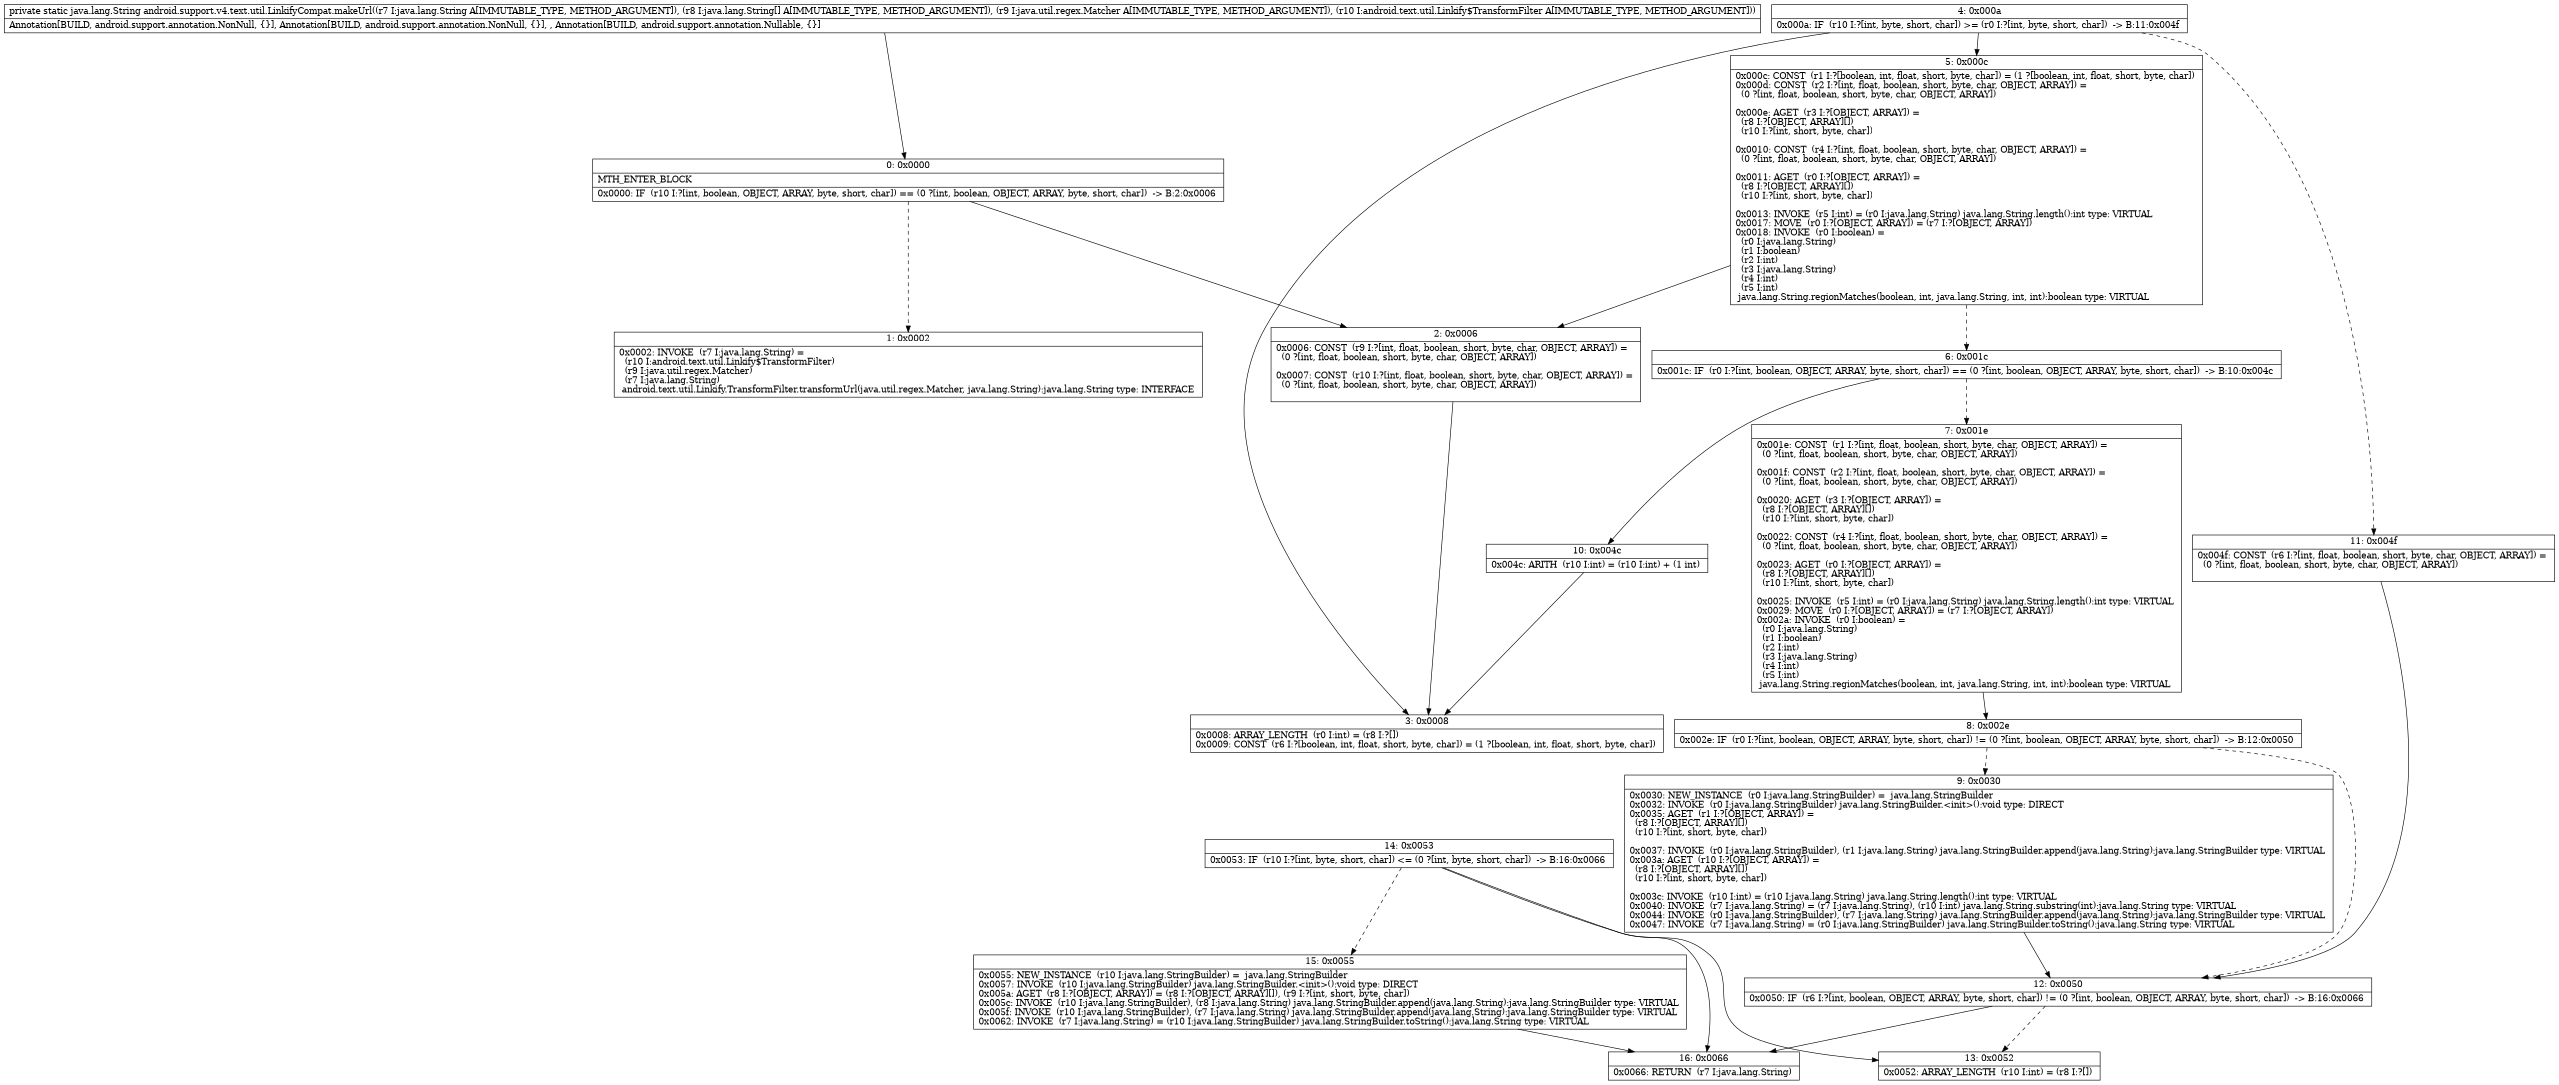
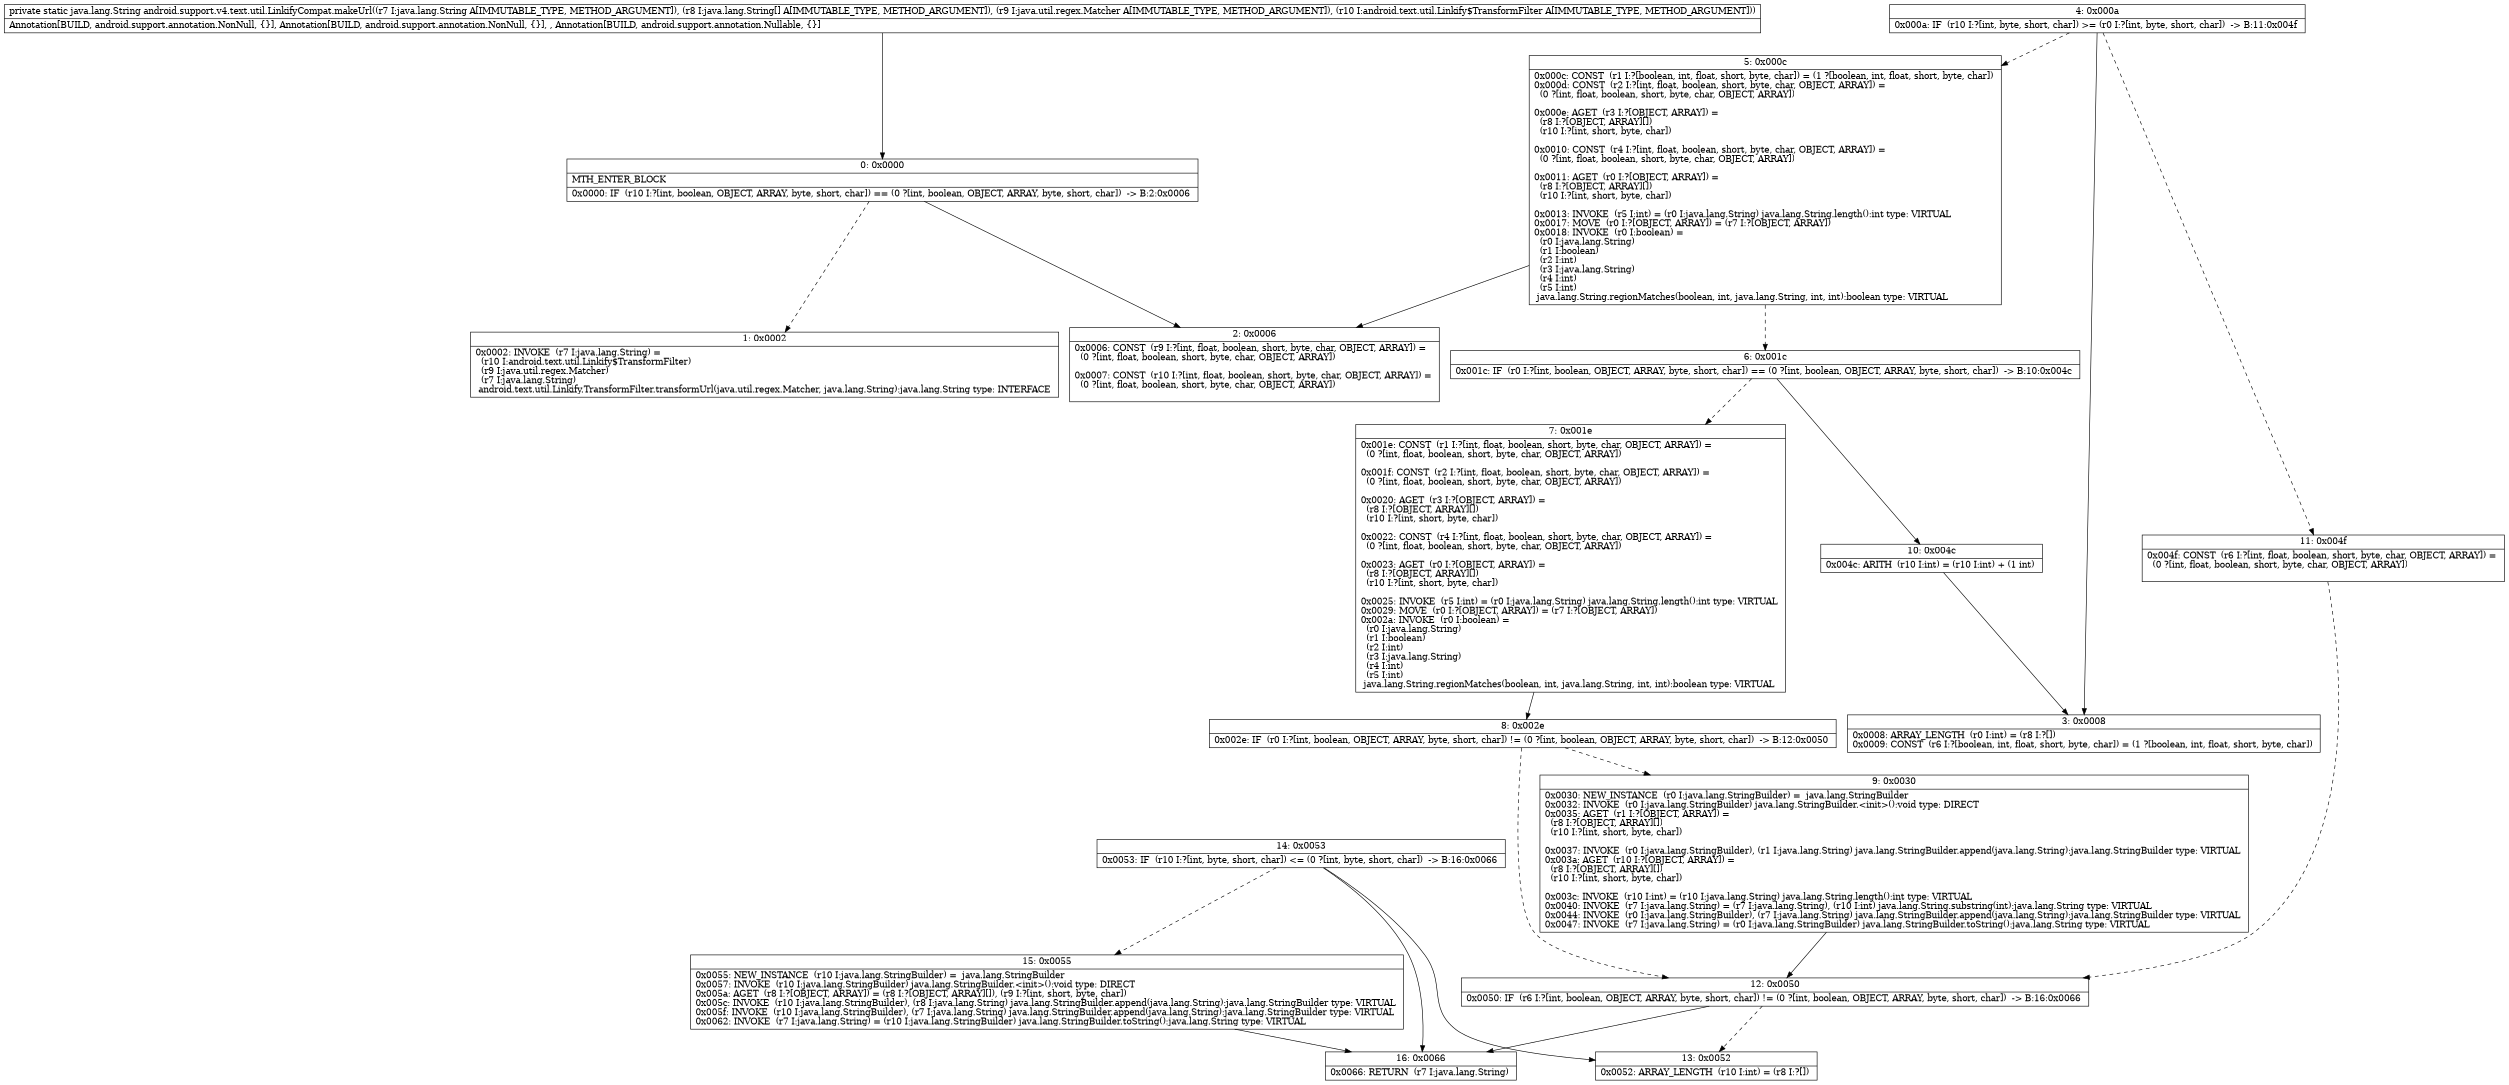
(1978, 41) -> (2038, 48)
(1441, 555) -> none
(2401, 833) -> (2314, 851)
